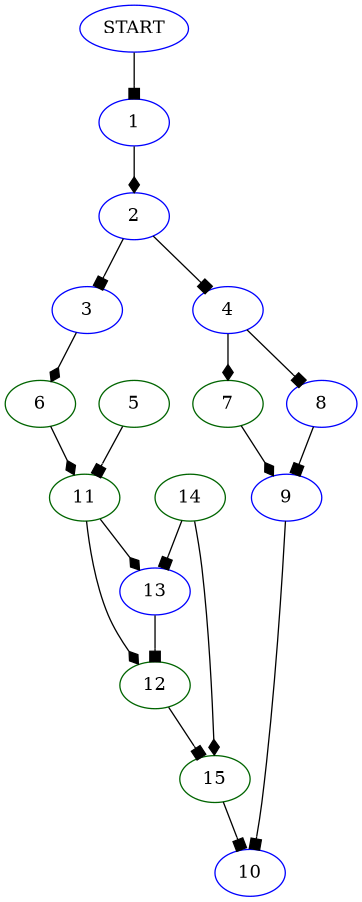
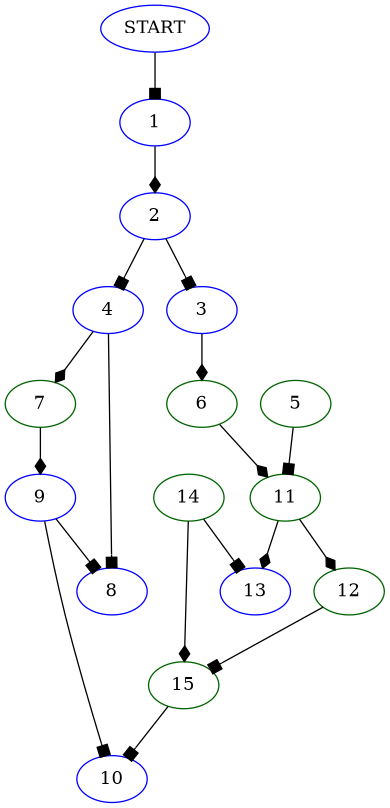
(307, 444) -> (72, 539)
(155, 632) -> none
